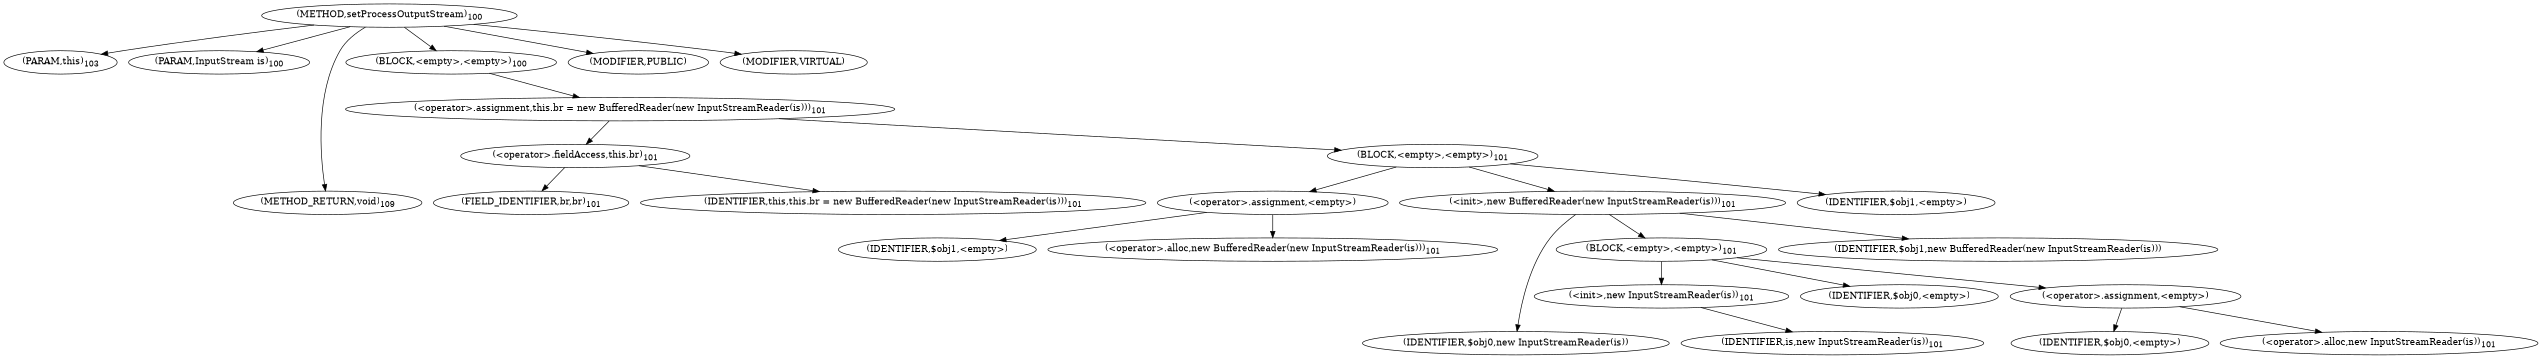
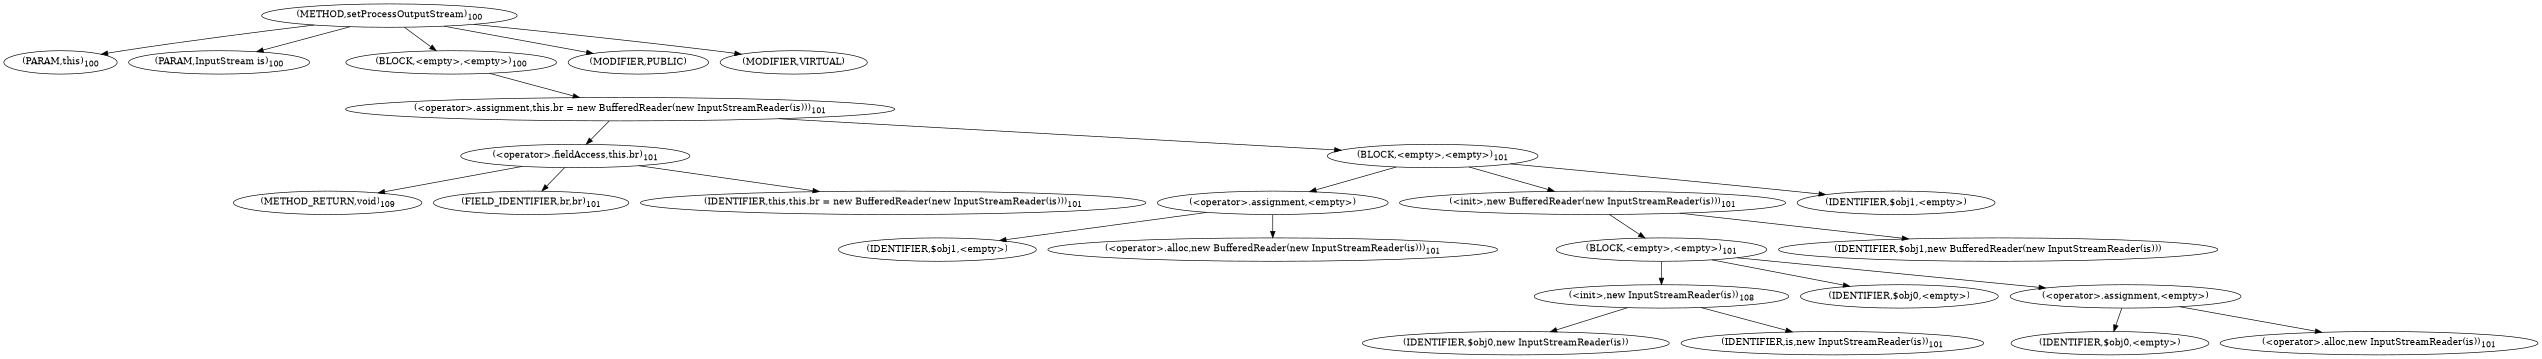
(91, 61) -> (91, 61)
(324, 99) -> (453, 179)
(1535, 263) -> (1592, 319)
(1747, 295) -> (1747, 295)
